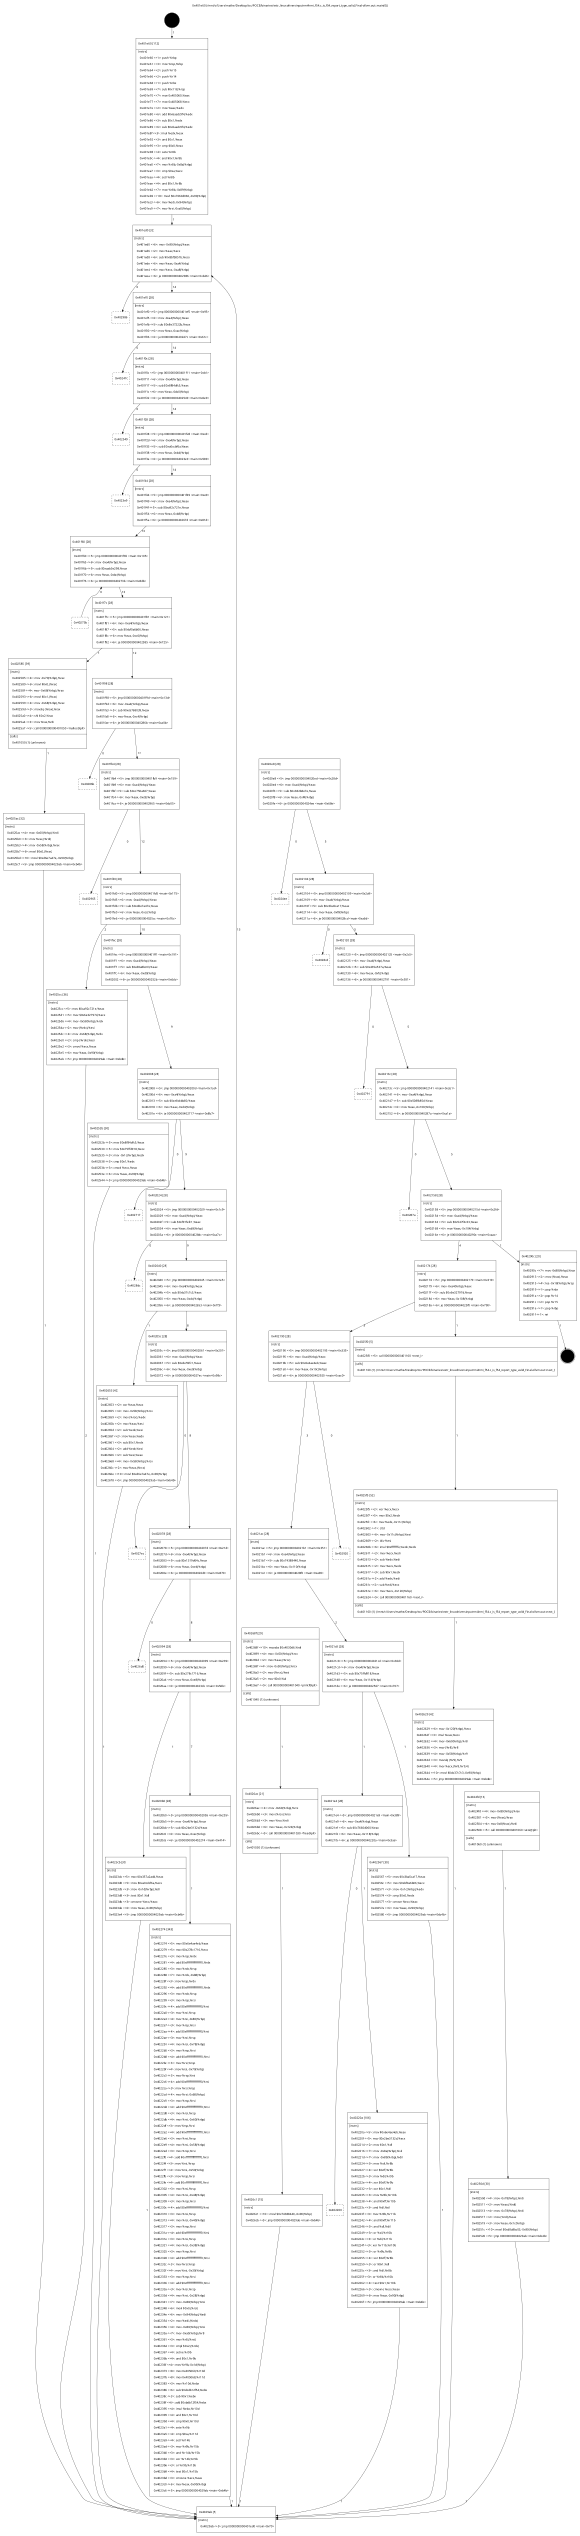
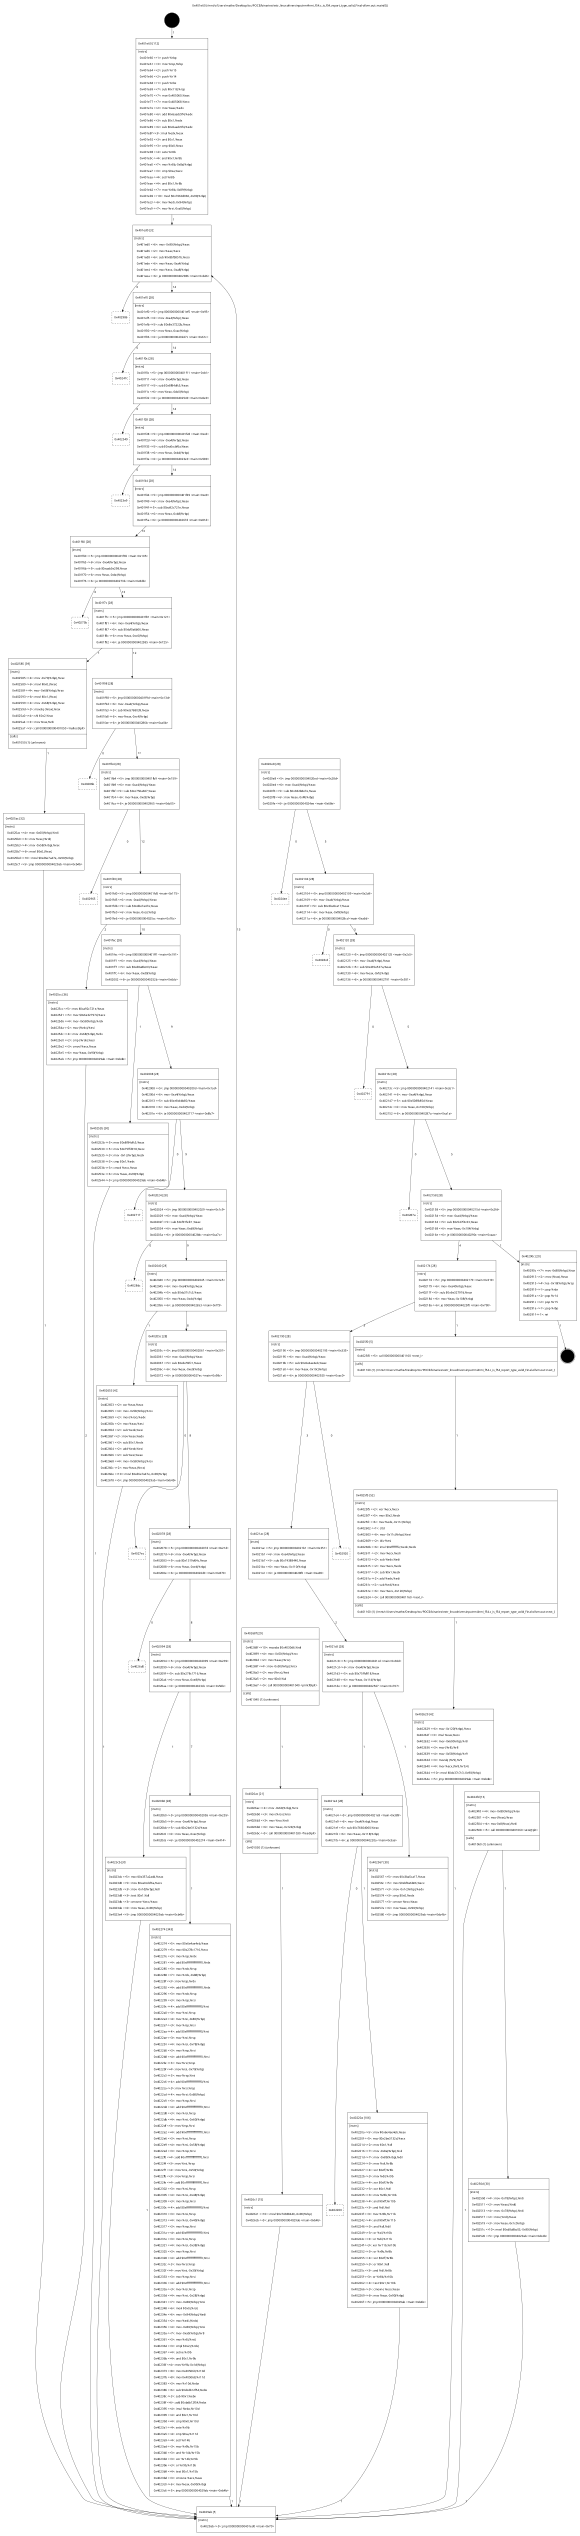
(88, 601) -> (89, 601)
none -> (135, 1053)
(441, 2285) -> (462, 2264)
